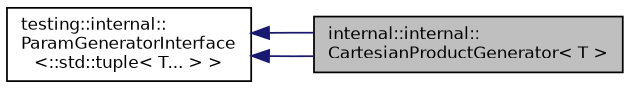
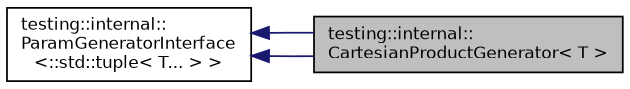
(468, 44) -> (468, 44)
